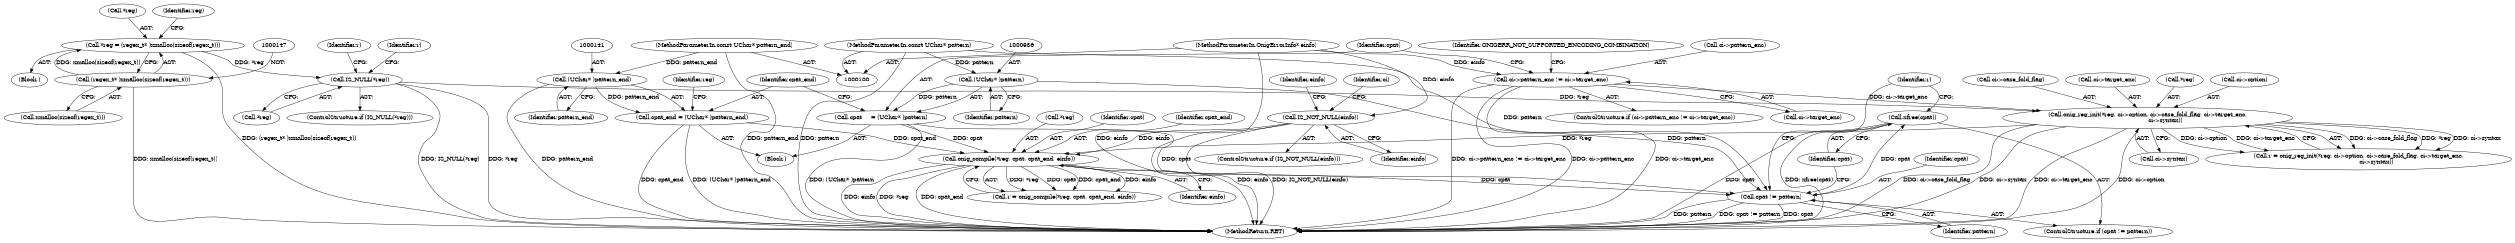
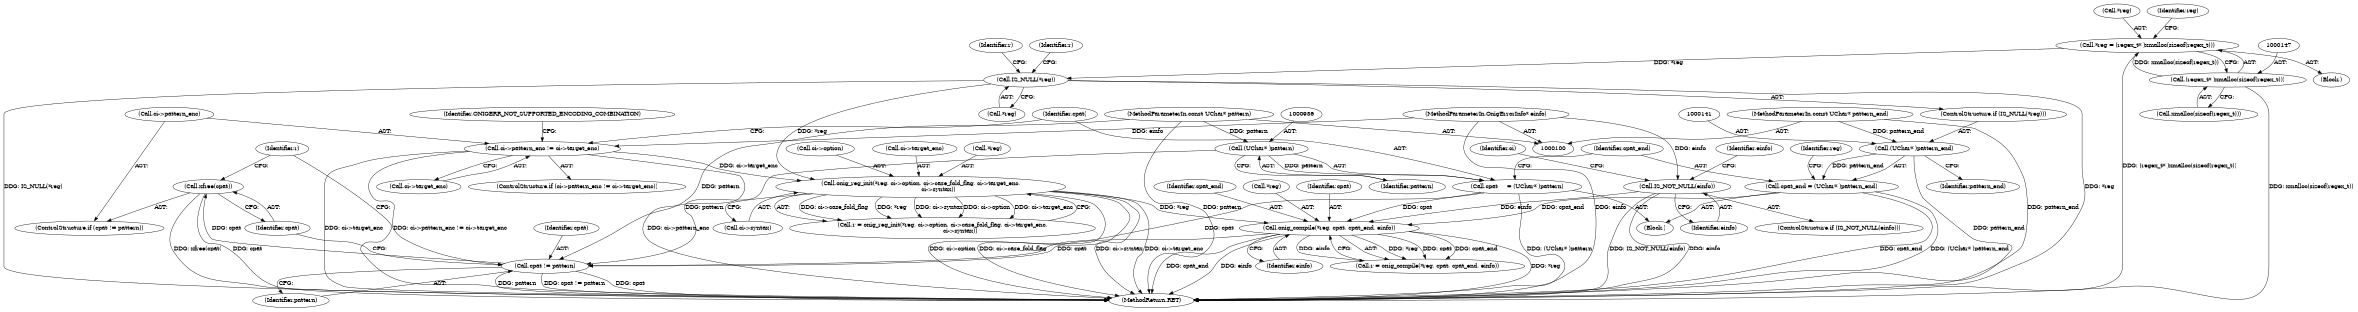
(279, 63) -> (2282, 63)
(2011, 80) -> none
(557, 98) -> (1955, 131)
(1932, 211) -> (131, 170)
